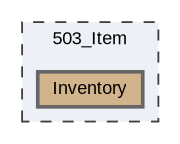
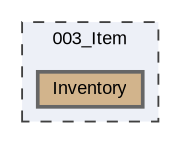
(90, 40) -> (90, 40)
